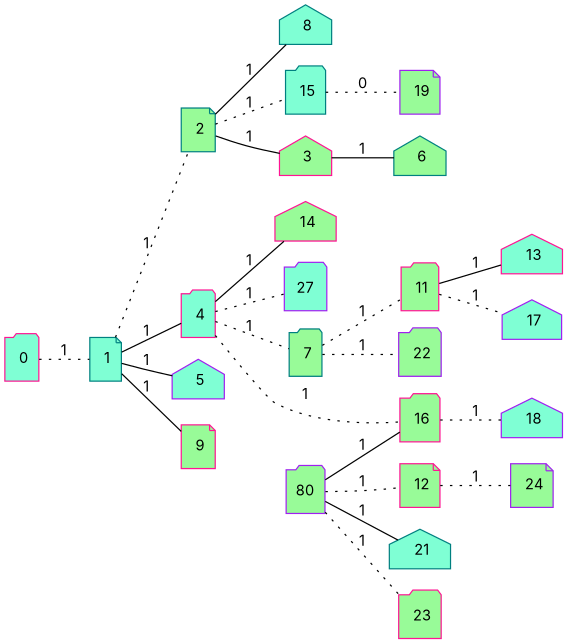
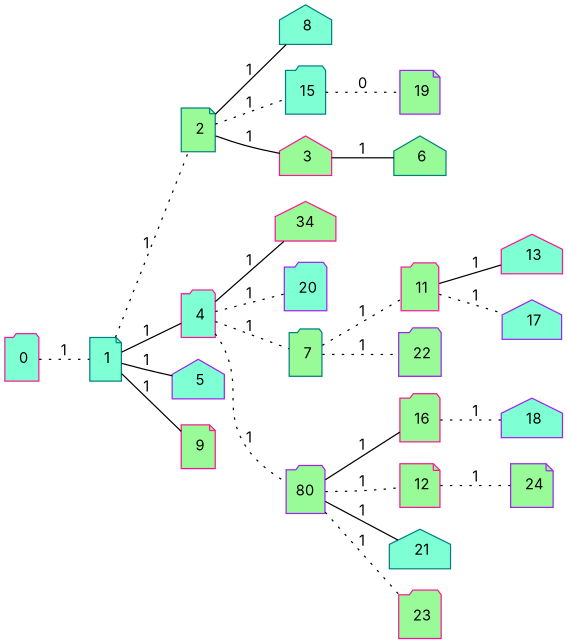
(306, 223) -> (306, 223)
(306, 289) -> (306, 289)
(292, 410) -> (234, 416)
